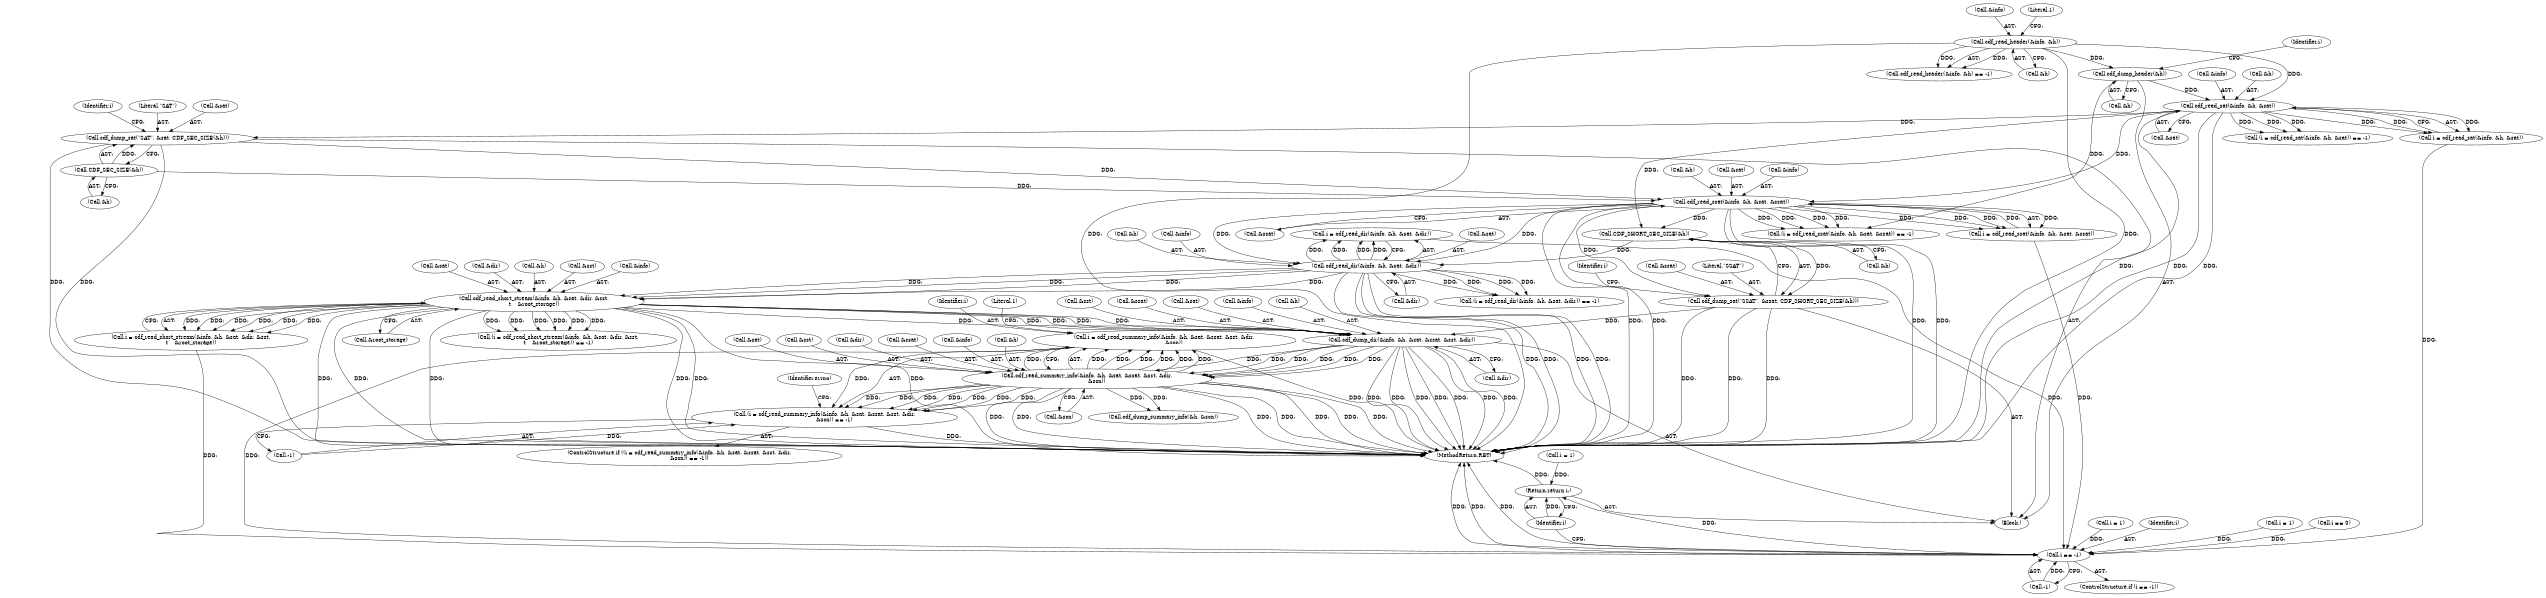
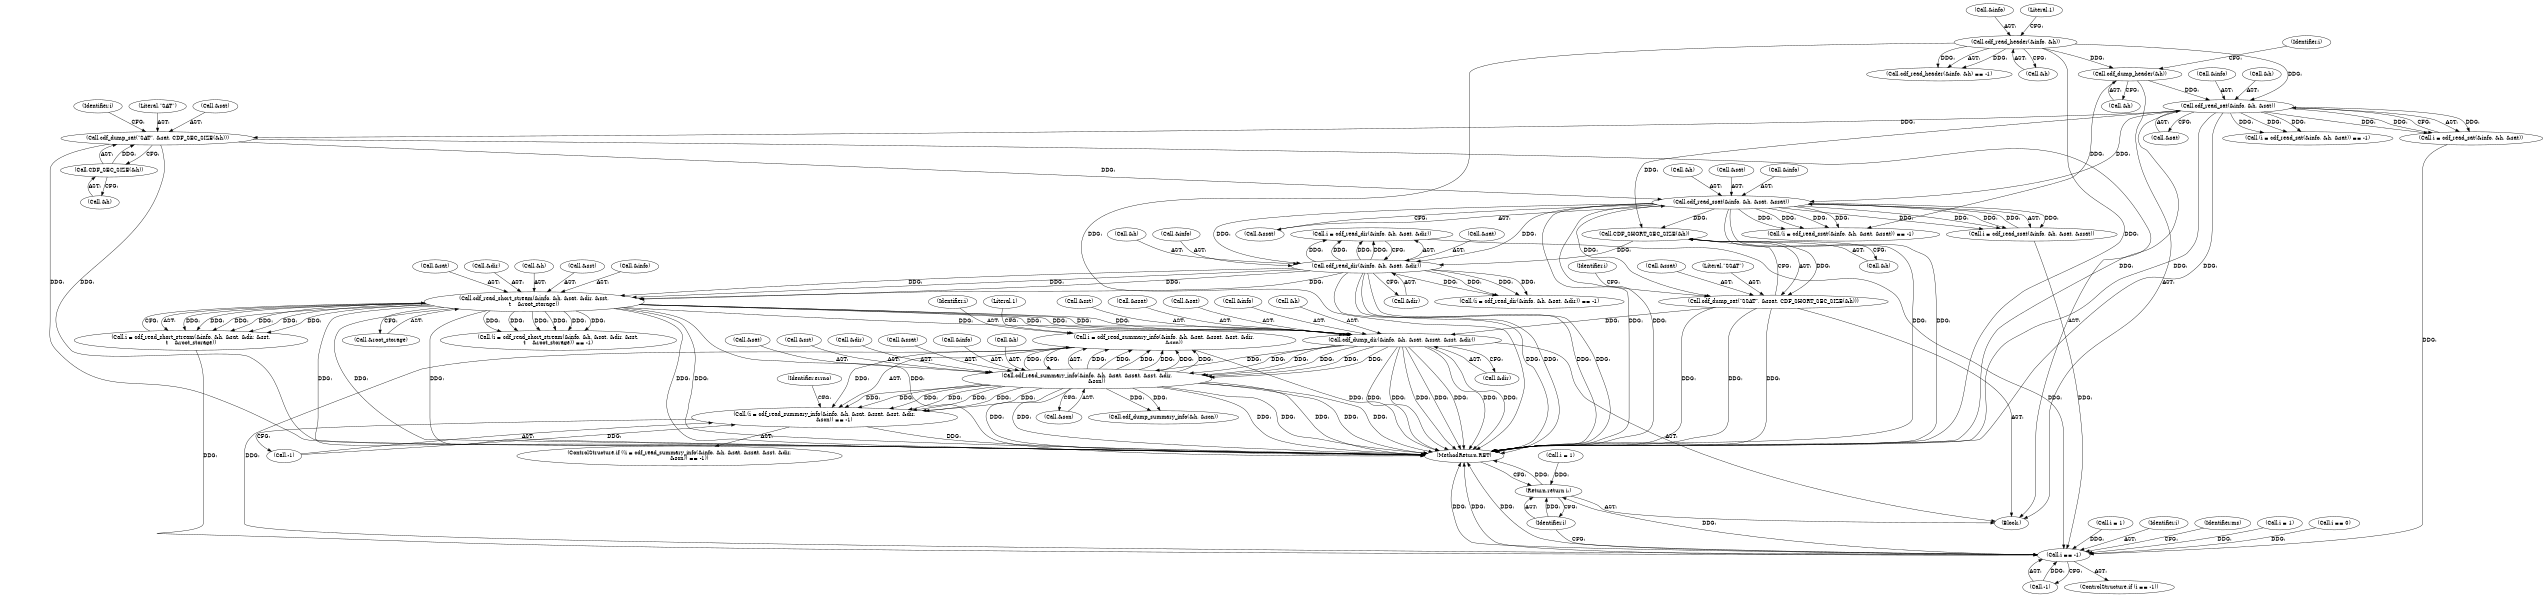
(904, 186) -> none
none -> (1505, 472)
none -> (2223, 523)
